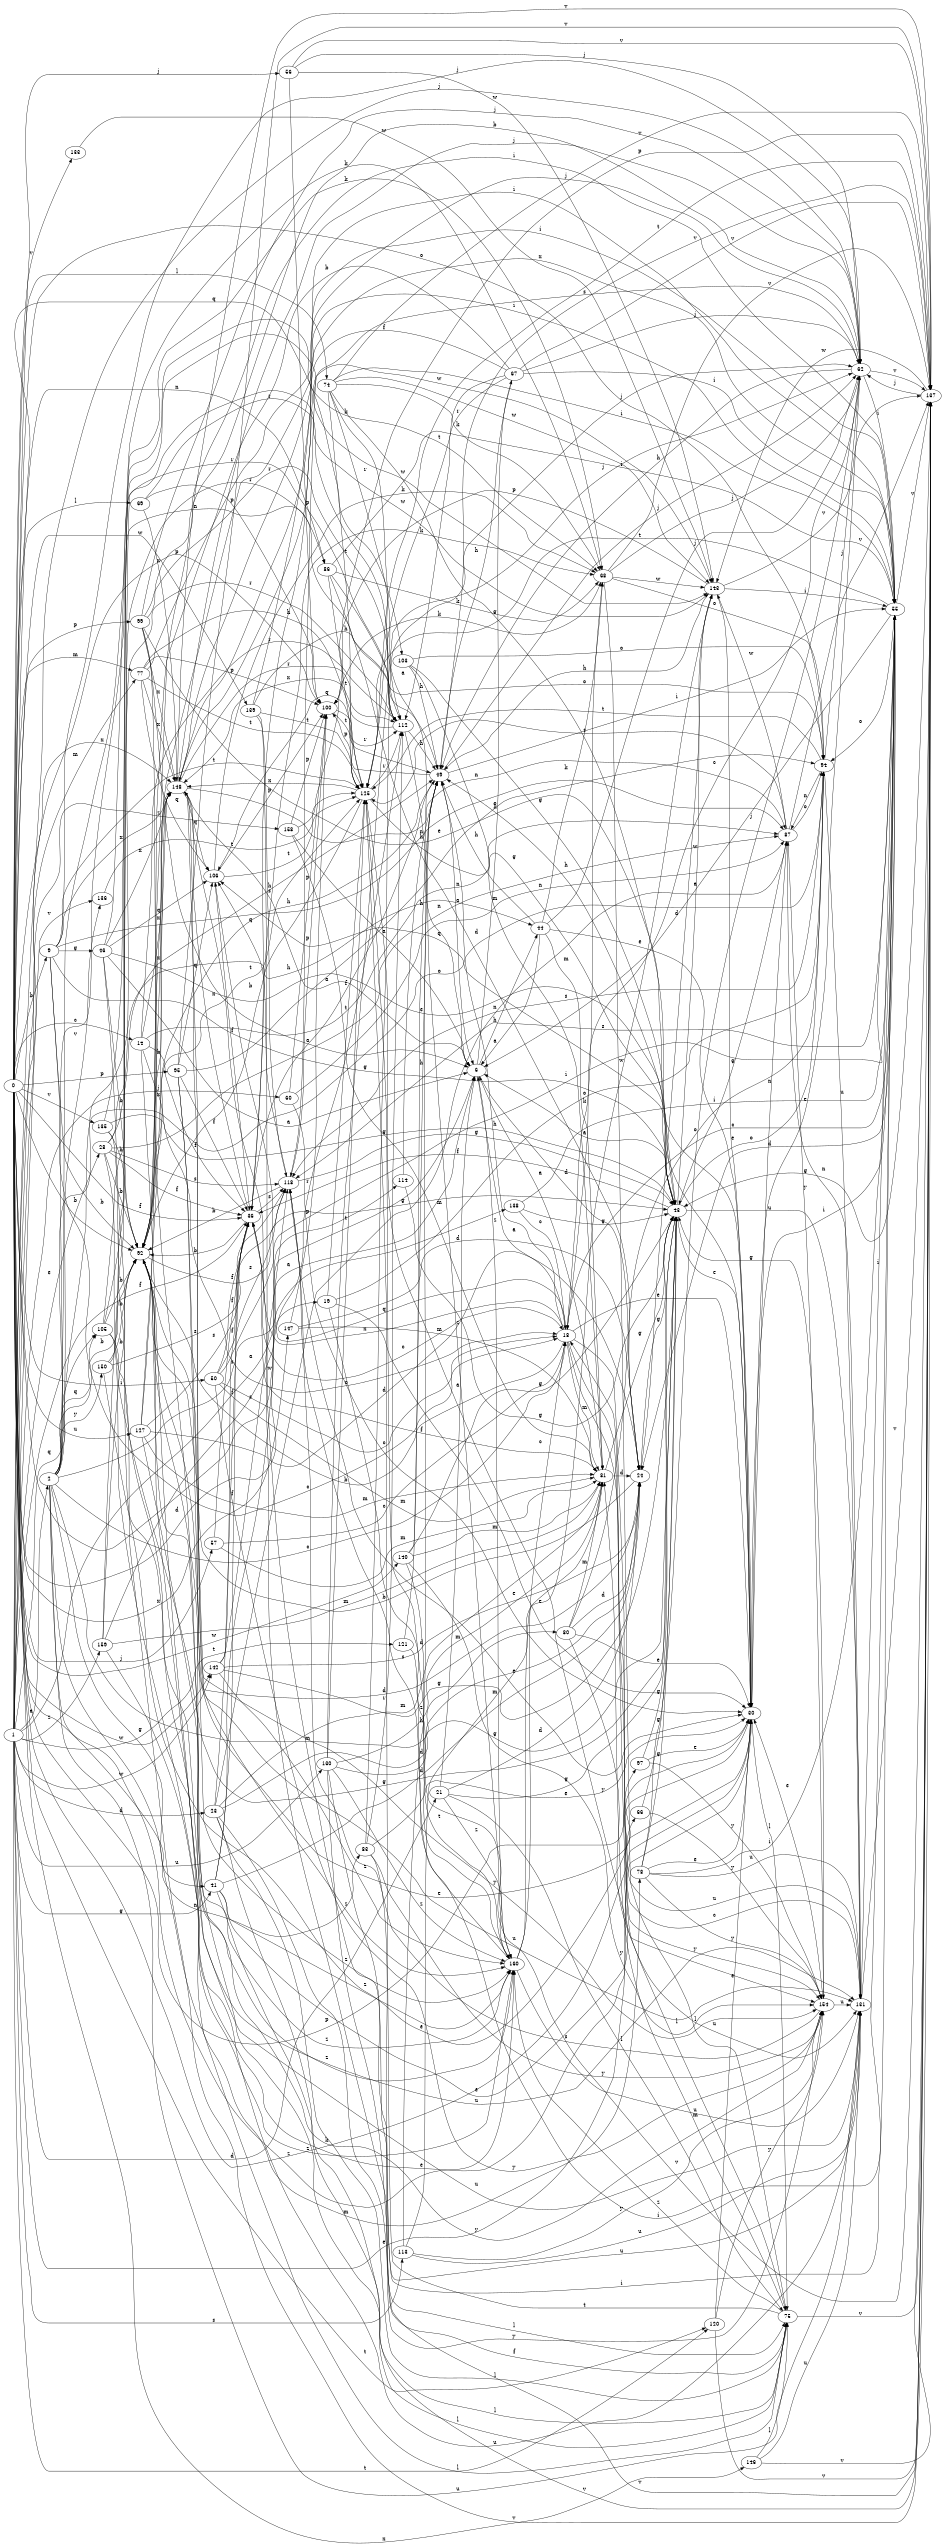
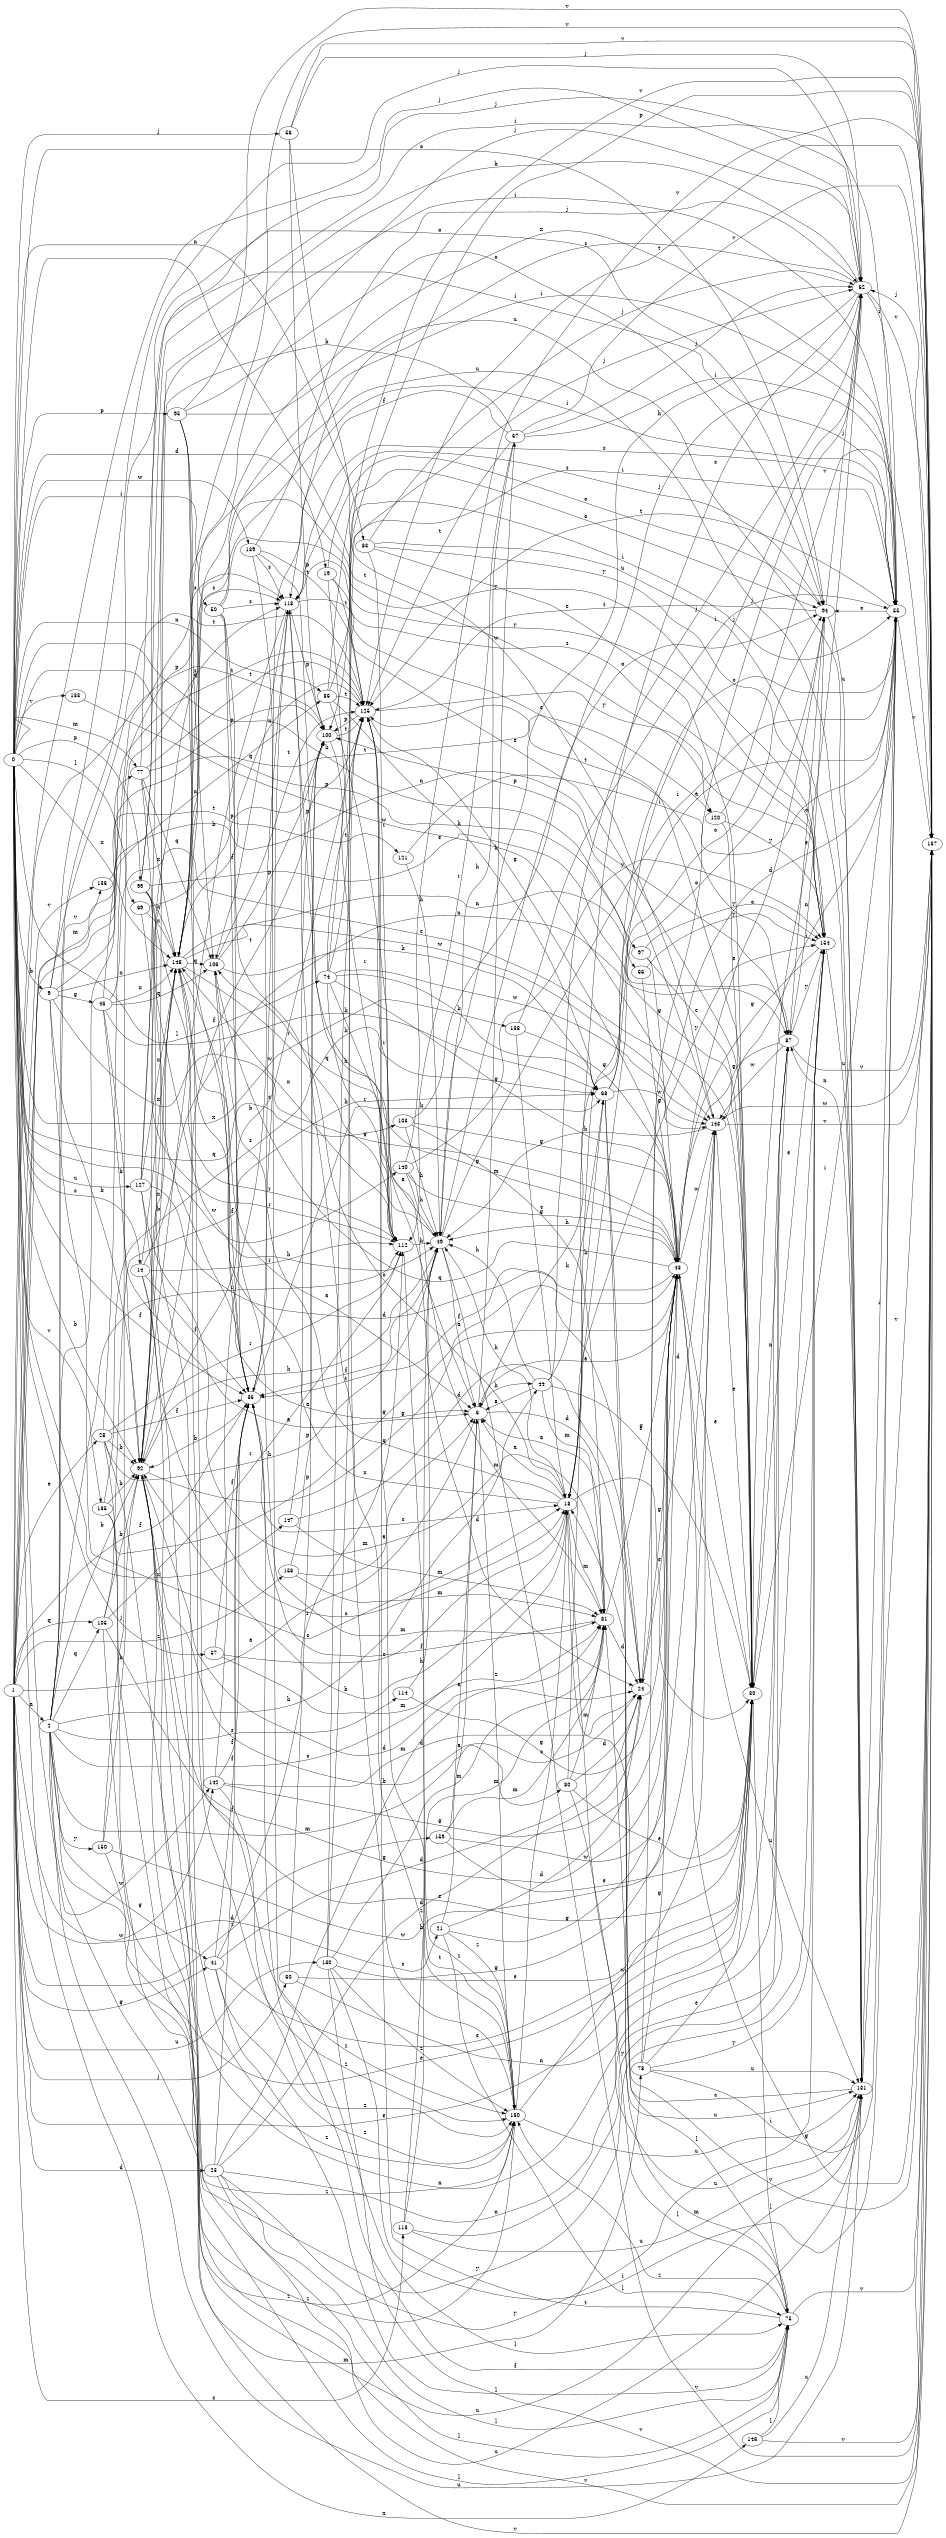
(381, 632) -> none
(113, 1450) -> none
